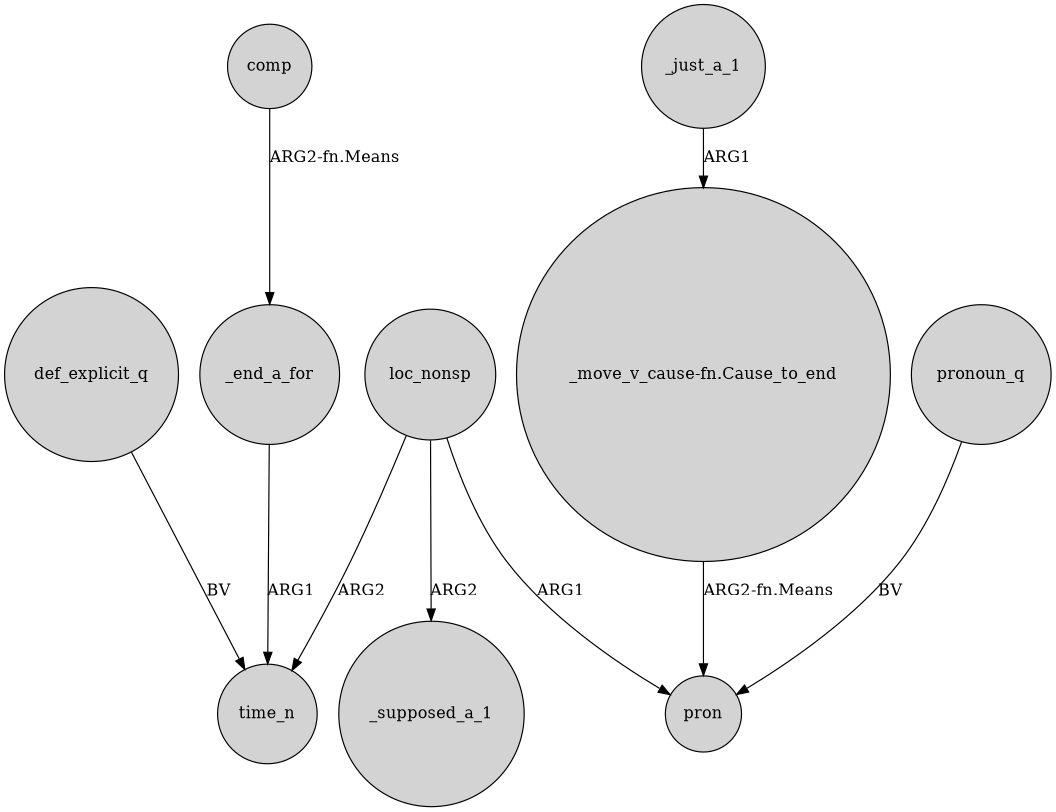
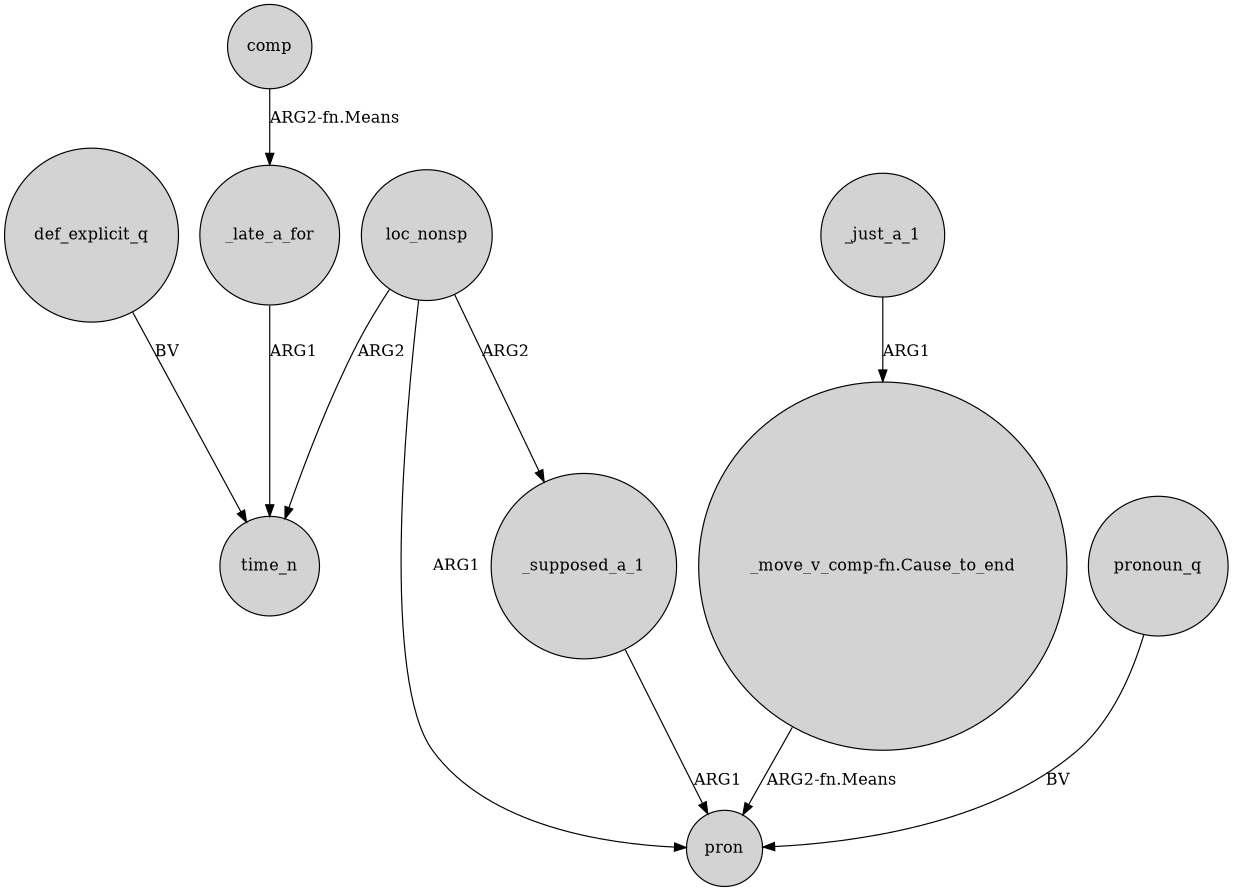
(270, 375) -> (270, 235)
(703, 375) -> (883, 566)
none -> (664, 726)
